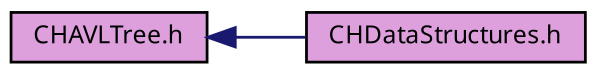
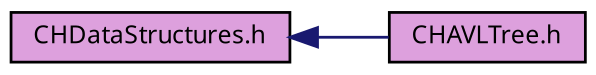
(271, 37) -> (353, 37)
